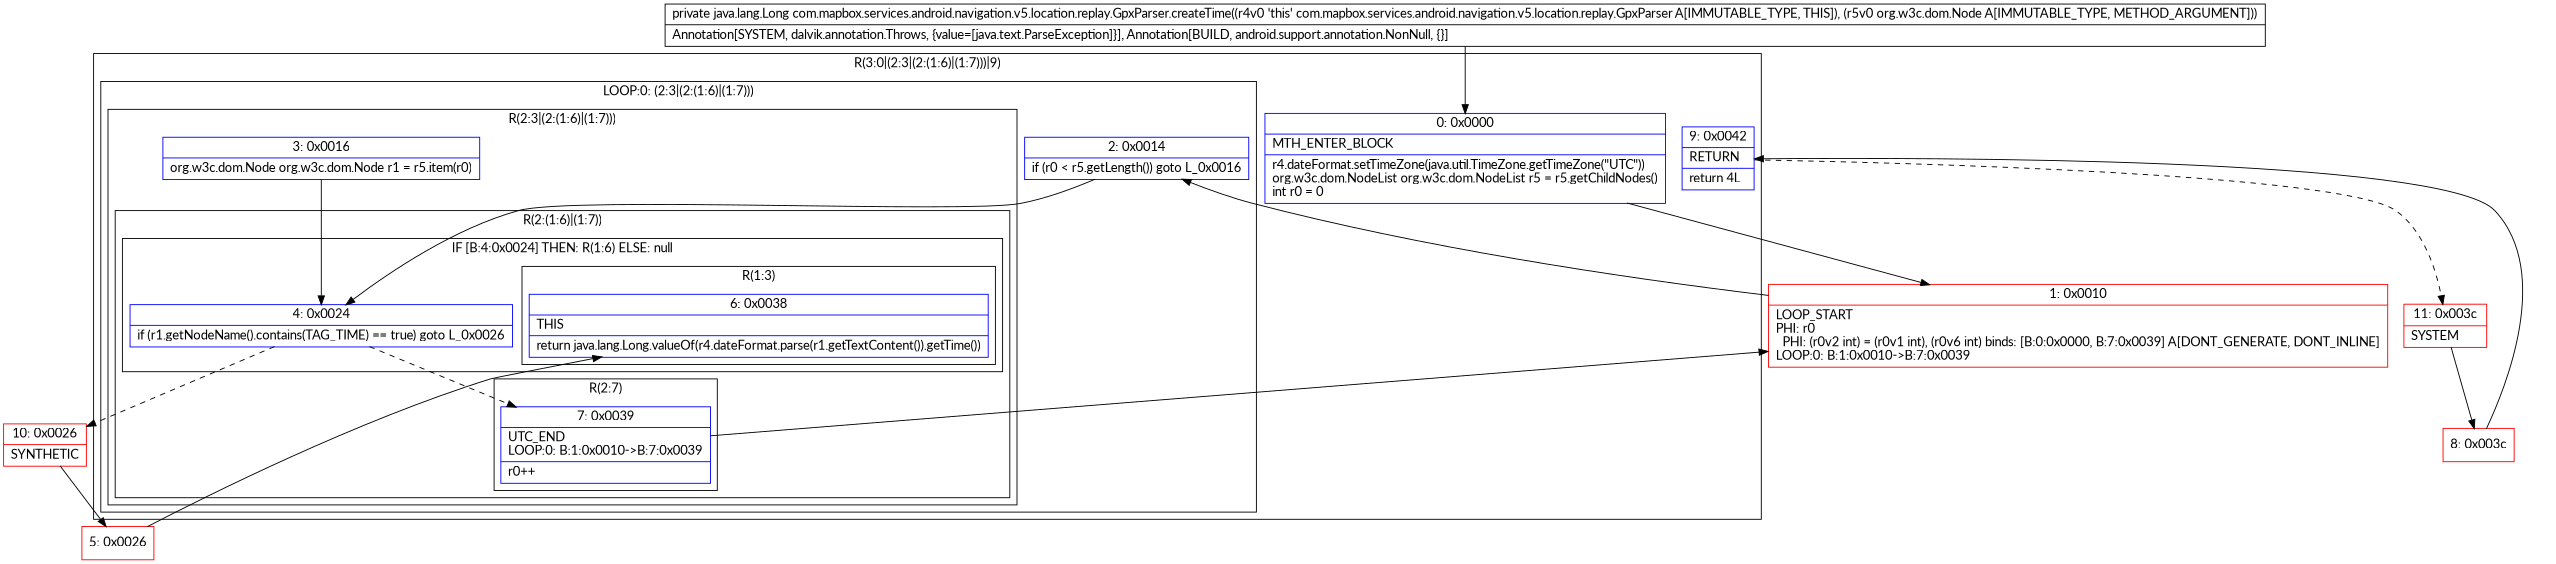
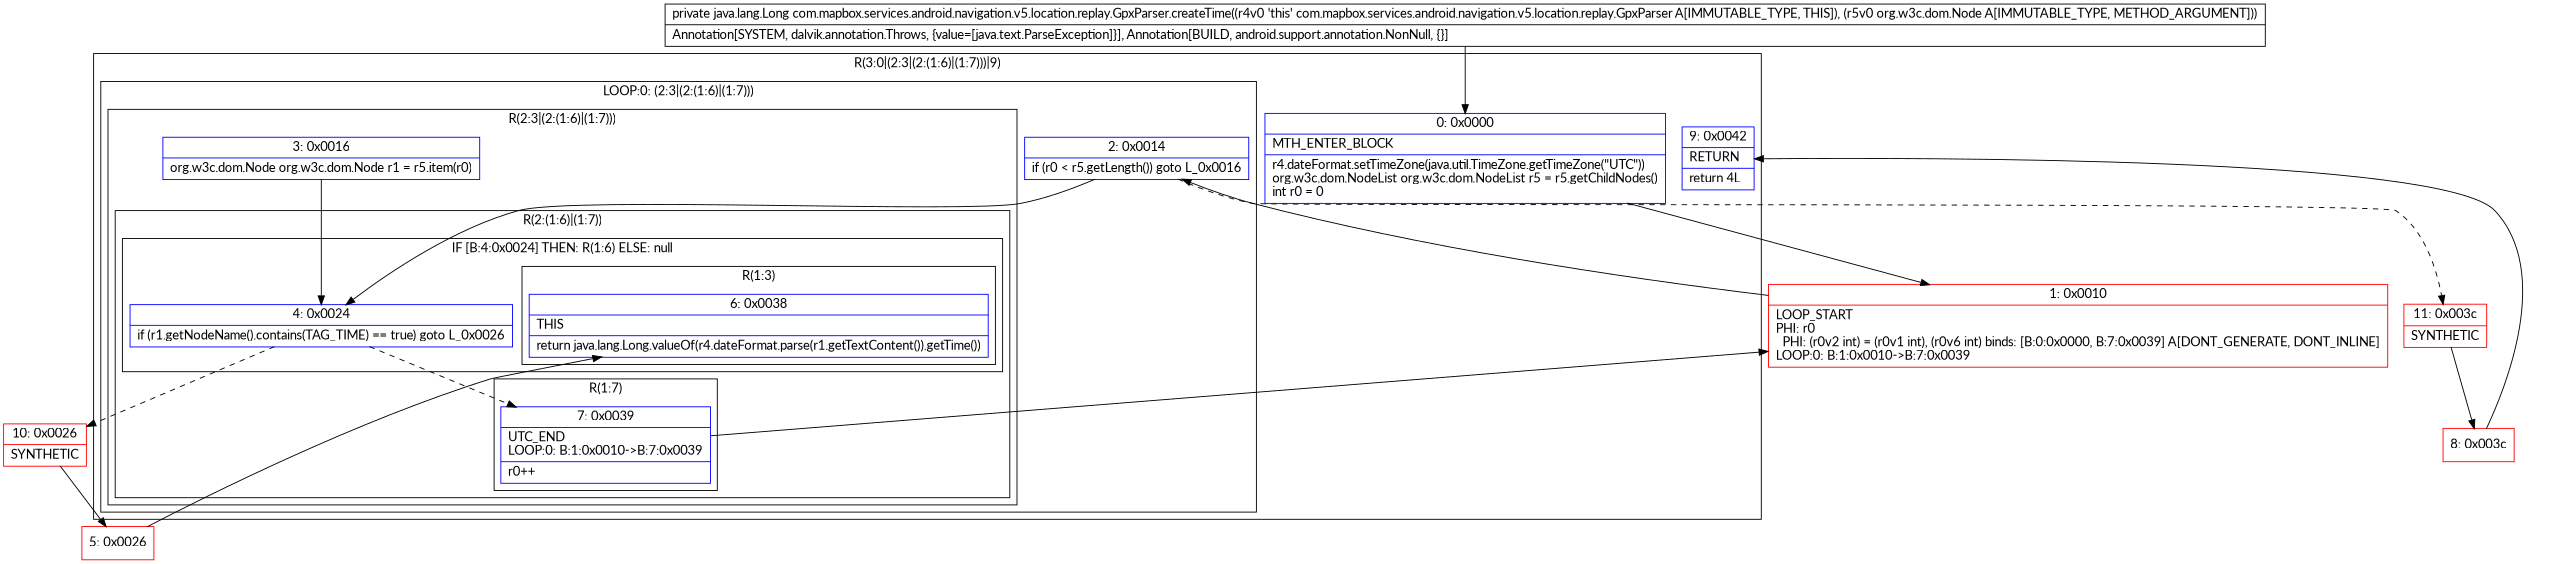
(2126, 174) -> (1834, 205)
(2435, 336) -> (2445, 336)
(606, 389) -> (606, 389)
